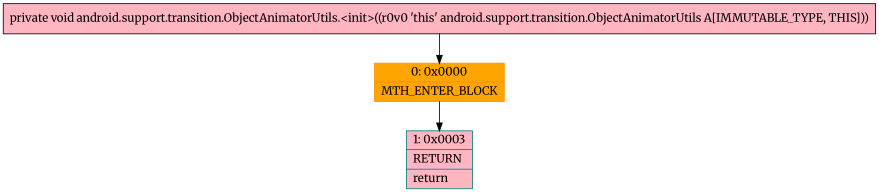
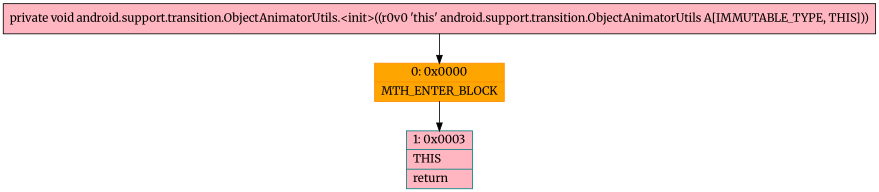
(437, 159) -> (427, 159)
